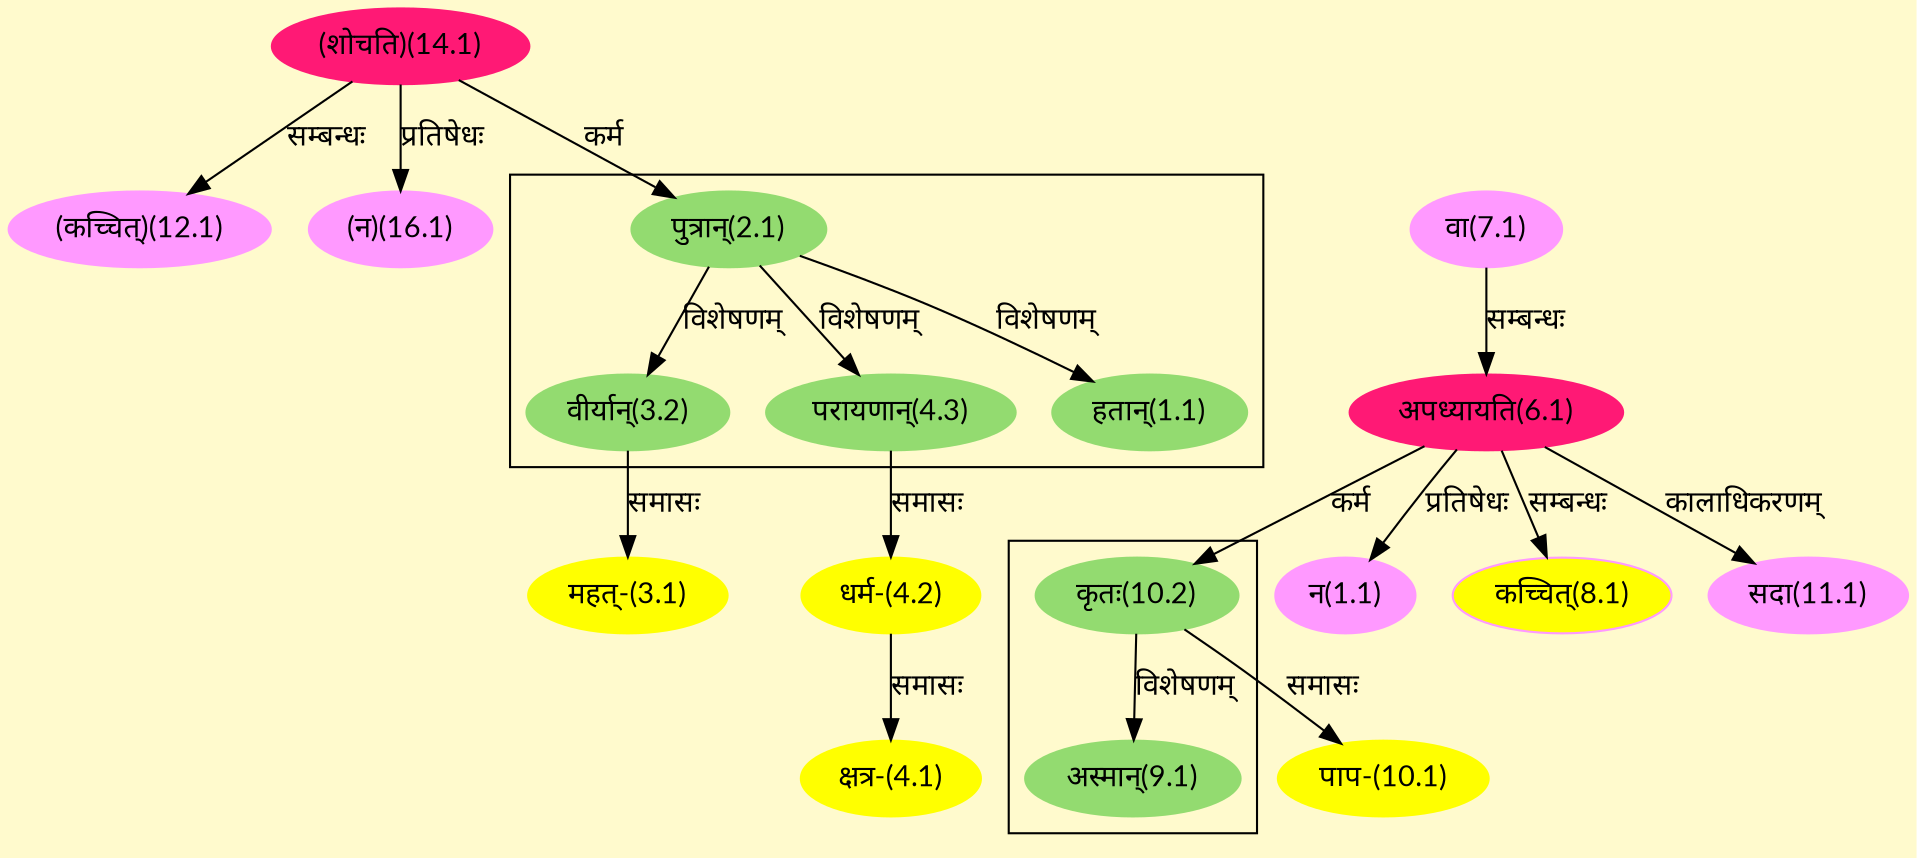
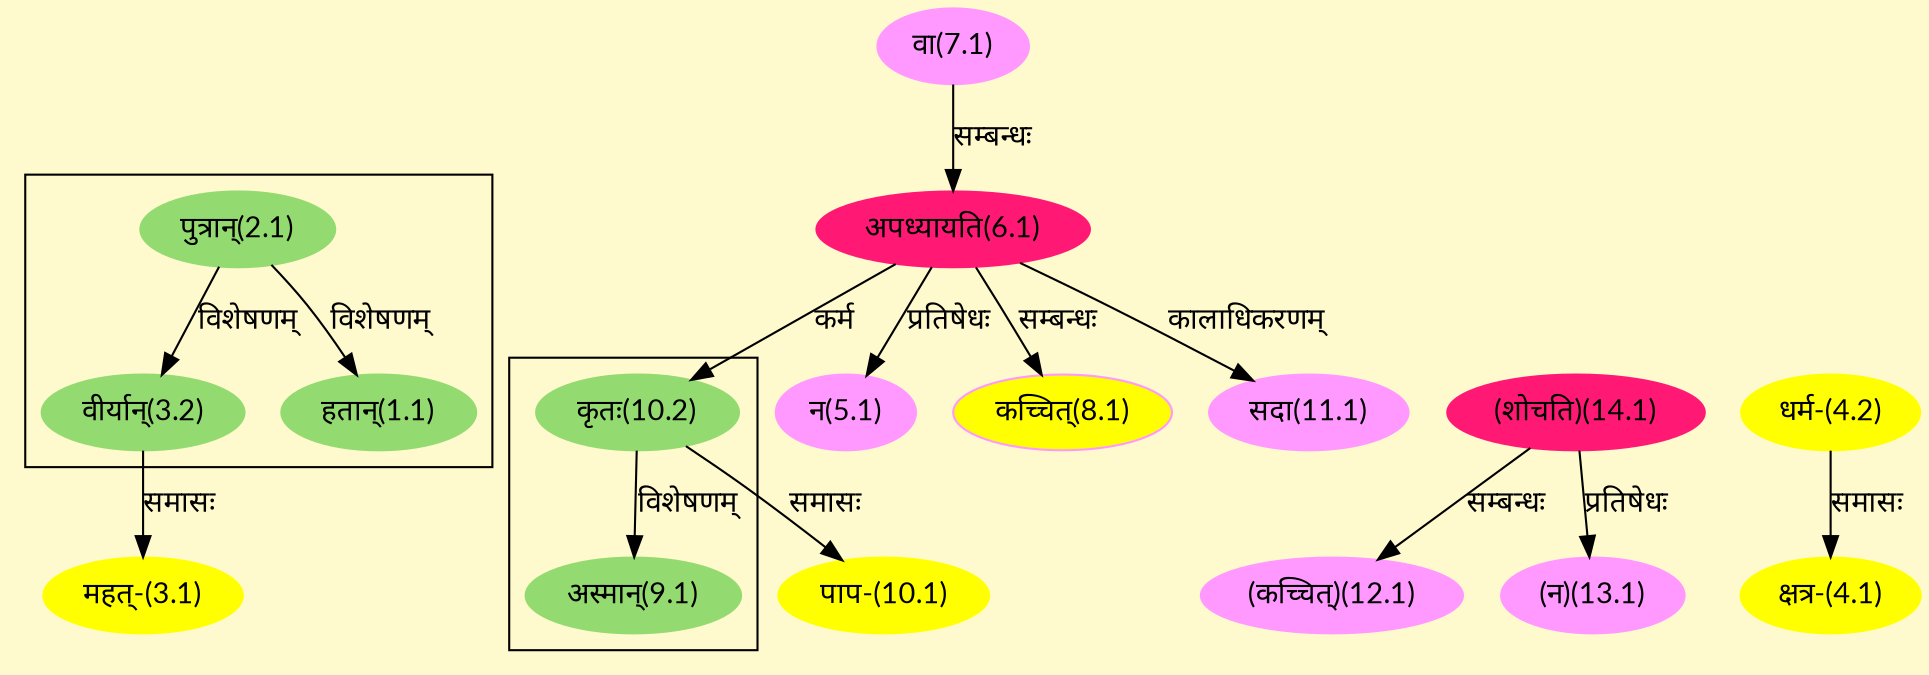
(557, 134) -> none
(401, 229) -> (1593, 595)
(891, 412) -> none
(1345, 595) -> (846, 412)
